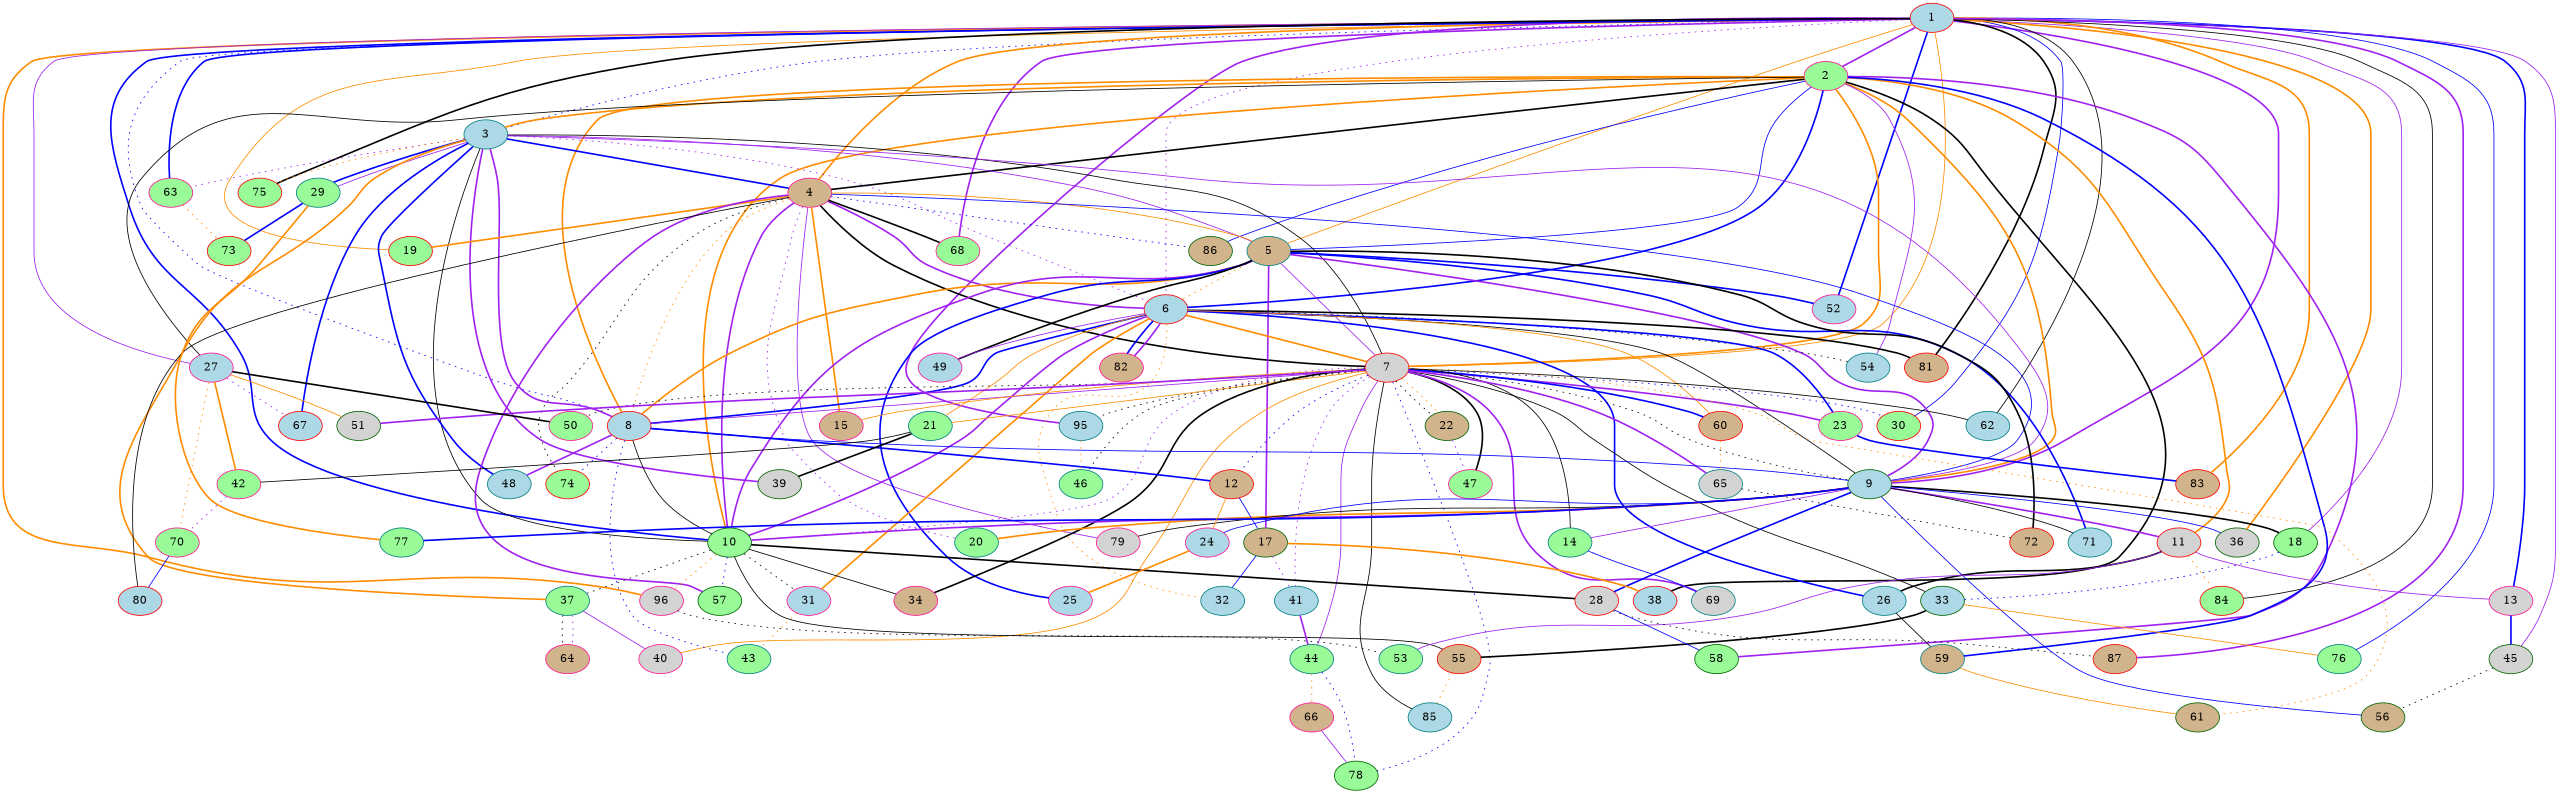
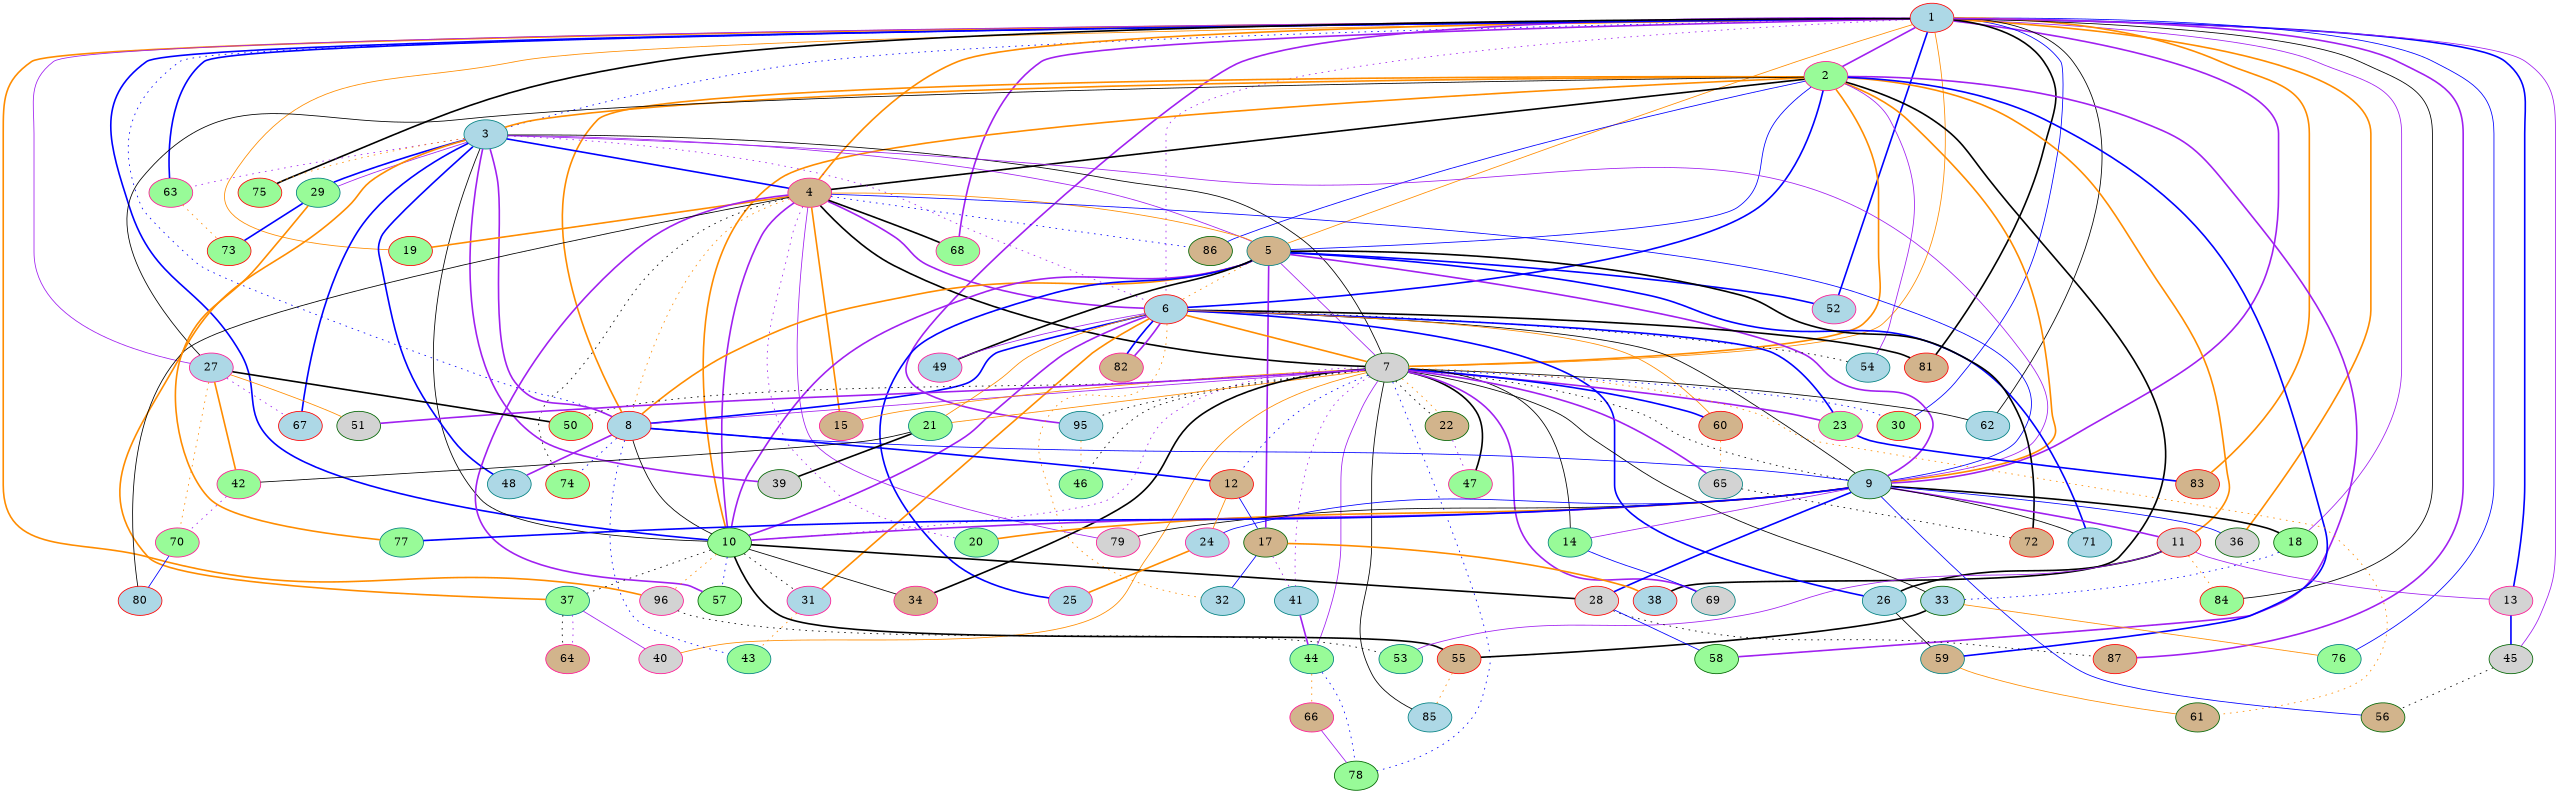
(1387, 368) -> (1387, 368)
(571, 426) -> (571, 426)
(1073, 636) -> (1073, 636)
